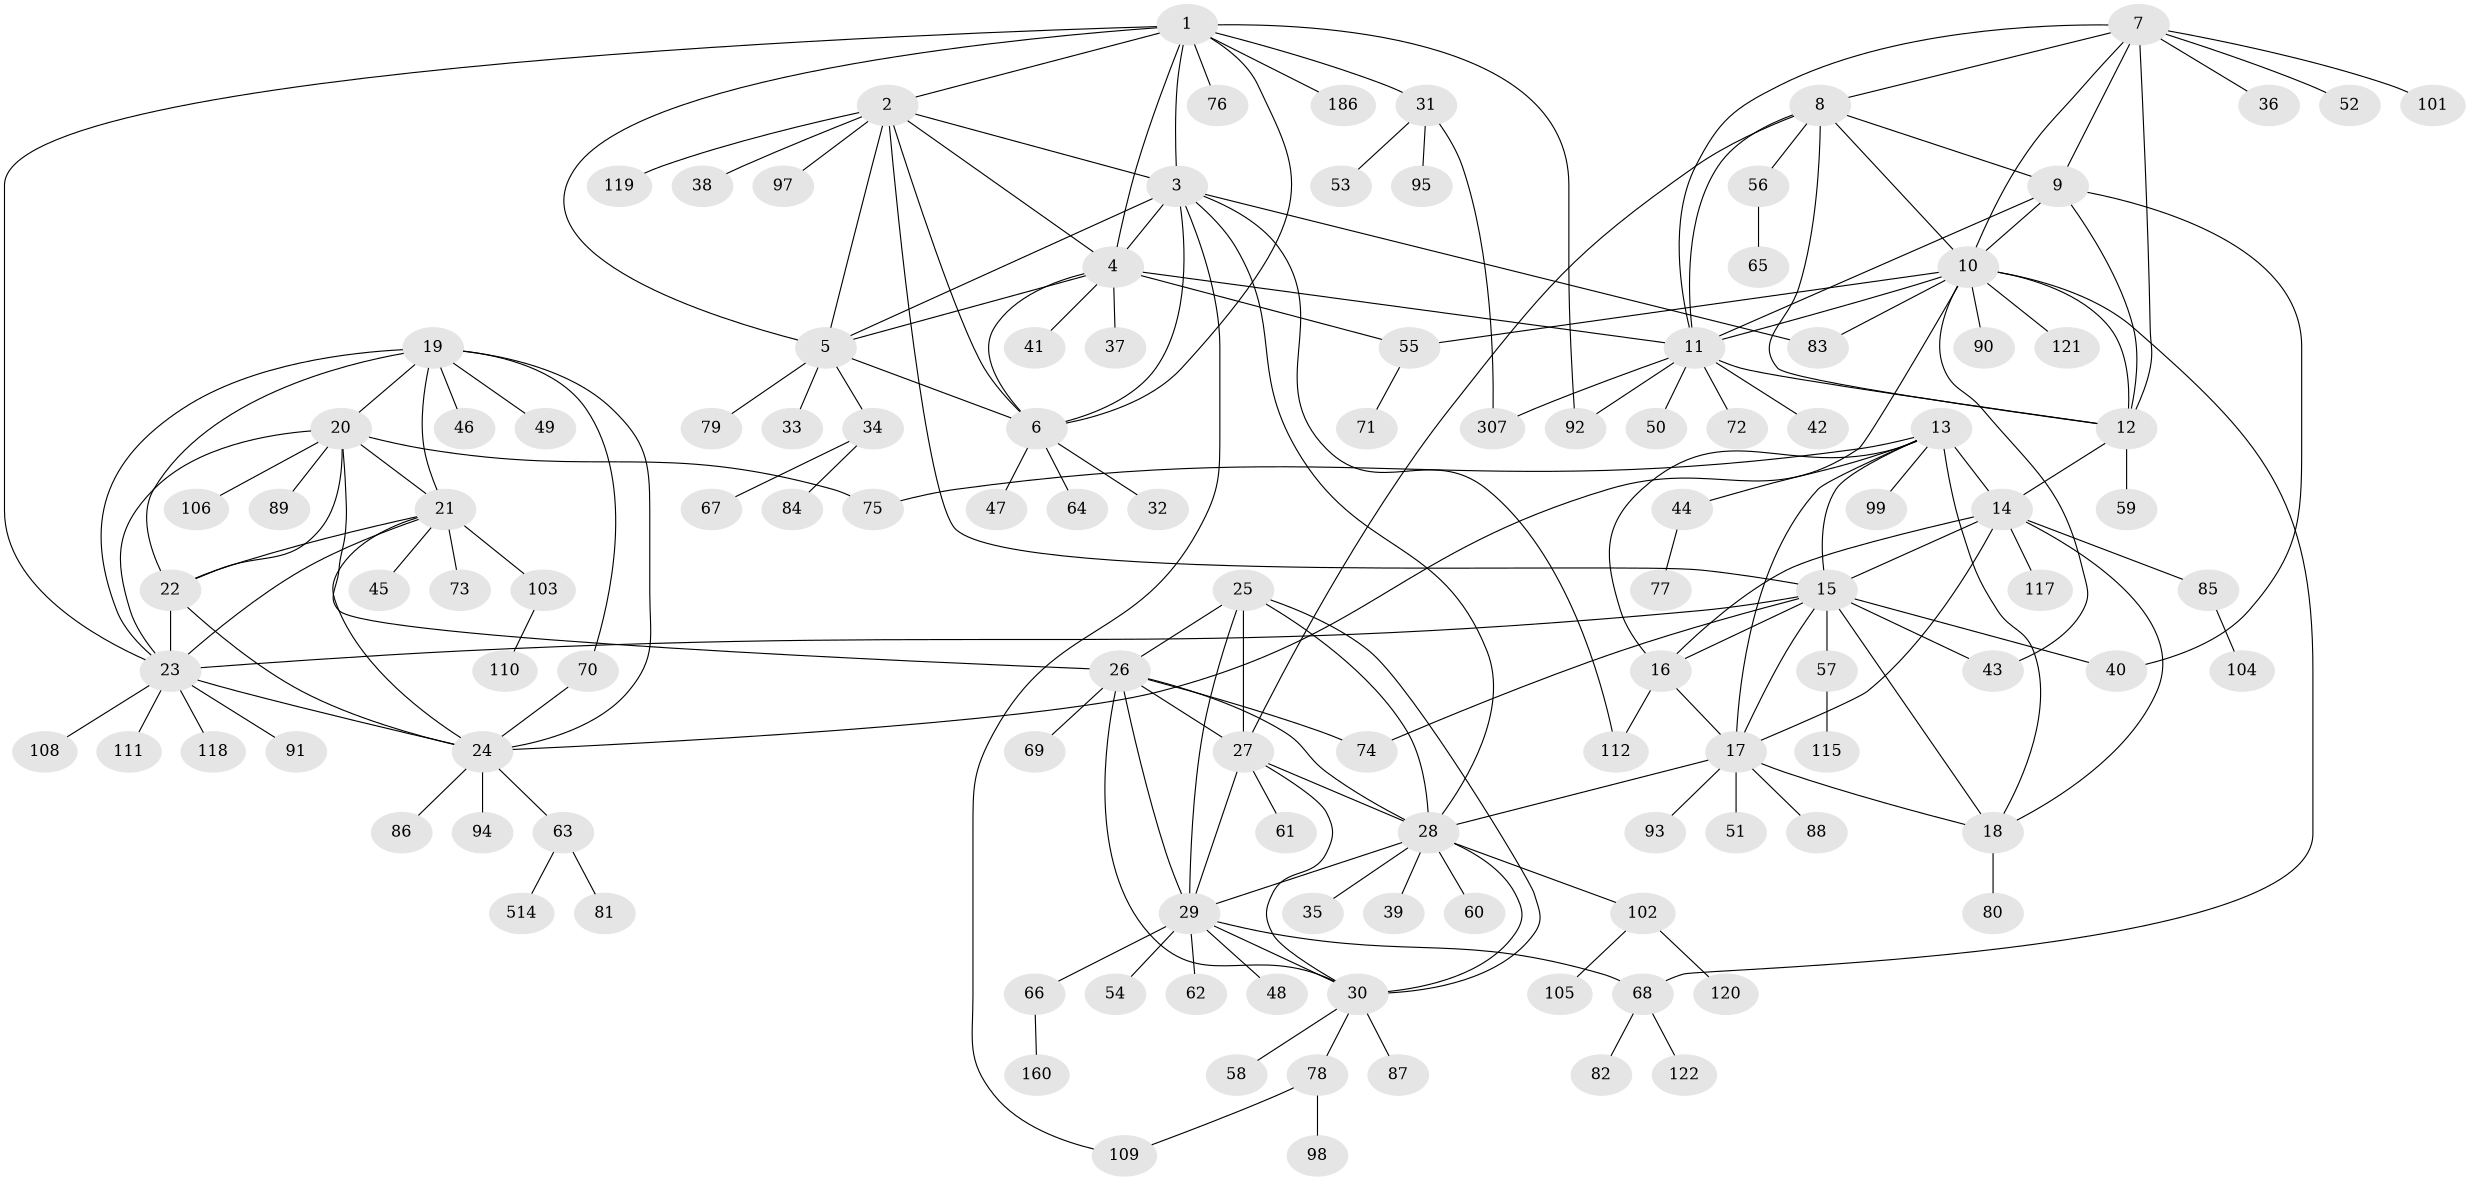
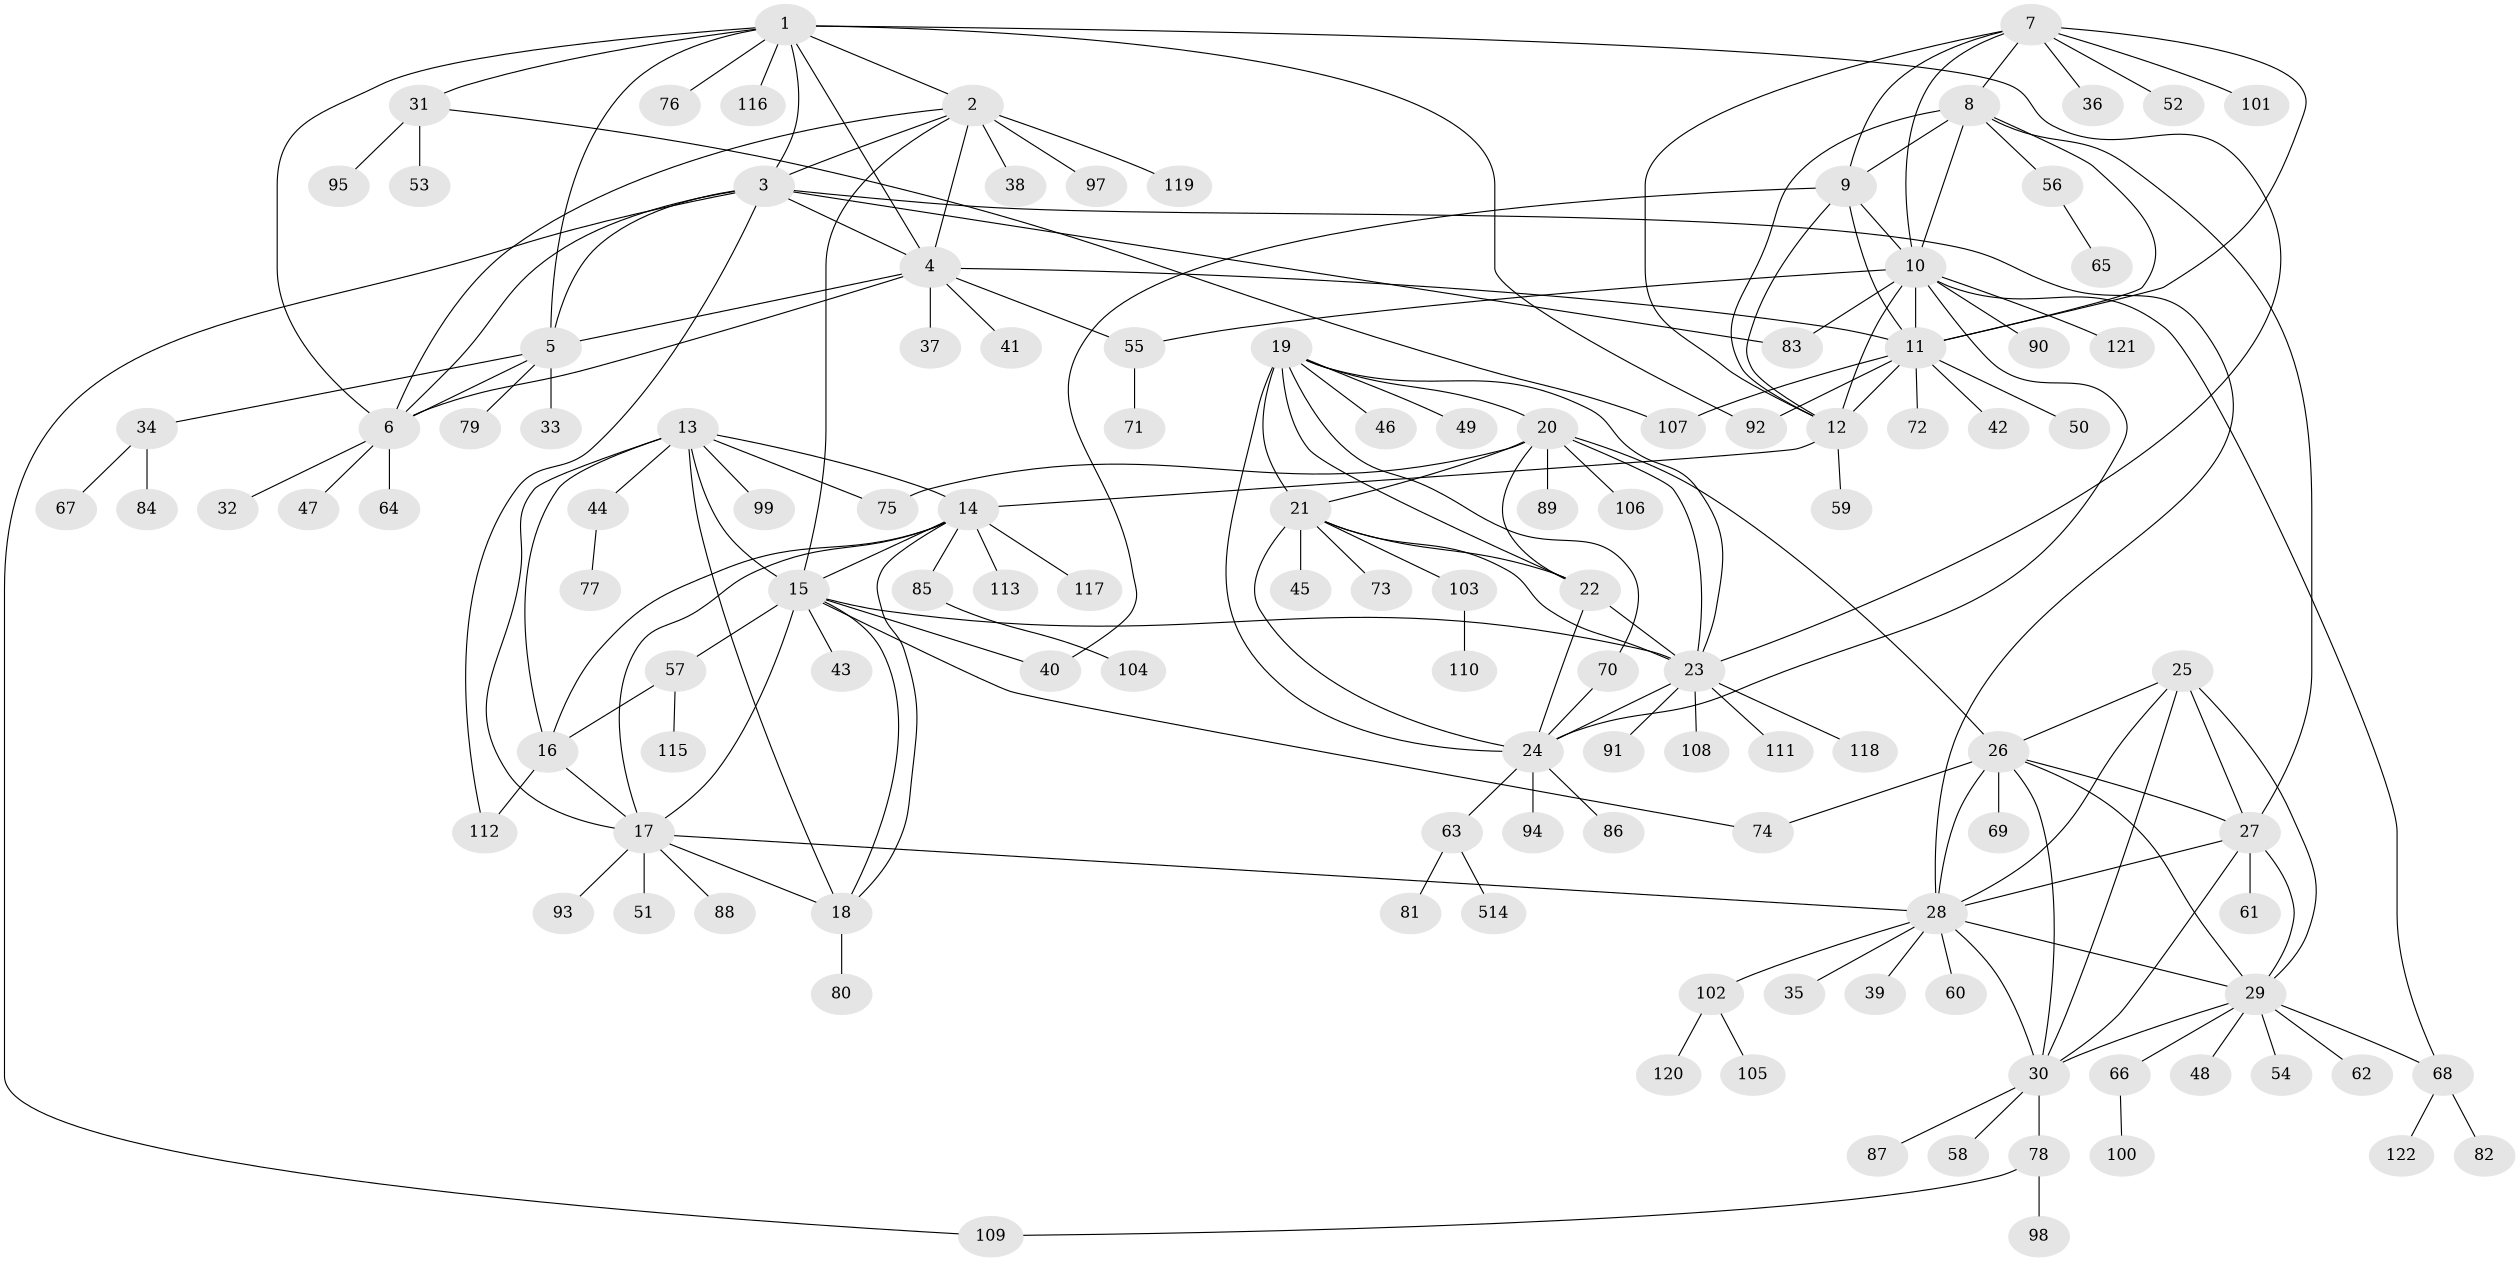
(1343, 105) -> (753, 105)
(856, 227) -> none
(1493, 429) -> (1673, 429)
(2039, 475) -> none
none -> (1006, 590)
(1744, 631) -> (612, 711)
(1037, 1075) -> (2122, 1156)
